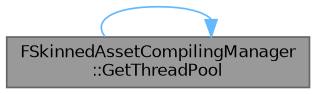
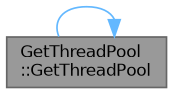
(158, 62) -> (87, 62)
